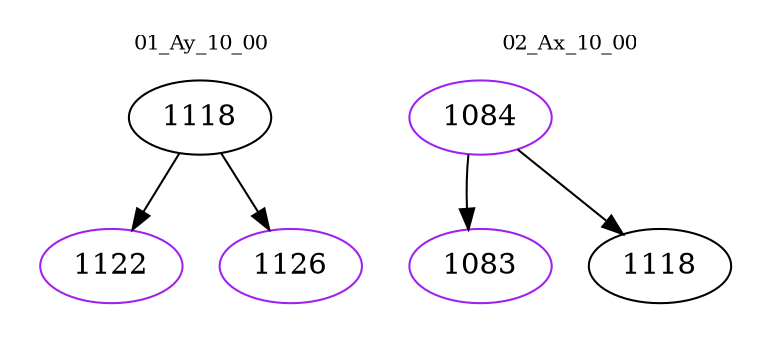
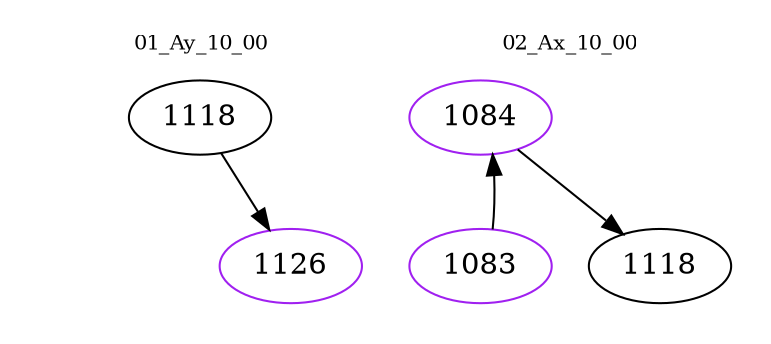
(467, 181) -> (494, 203)
(111, 266) -> none
